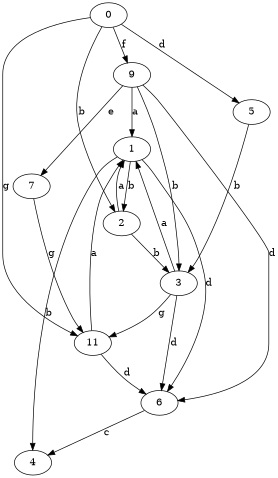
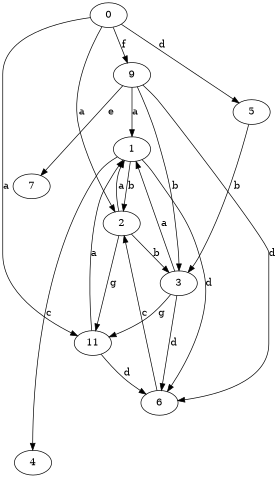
(82, 112) -> (82, 112)
(6, 186) -> (6, 186)
(51, 265) -> (108, 280)
(49, 313) -> (49, 313)
(99, 431) -> (141, 317)
